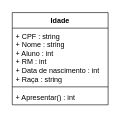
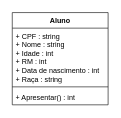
(60, 21) -> (60, 21)
(61, 58) -> (61, 58)
